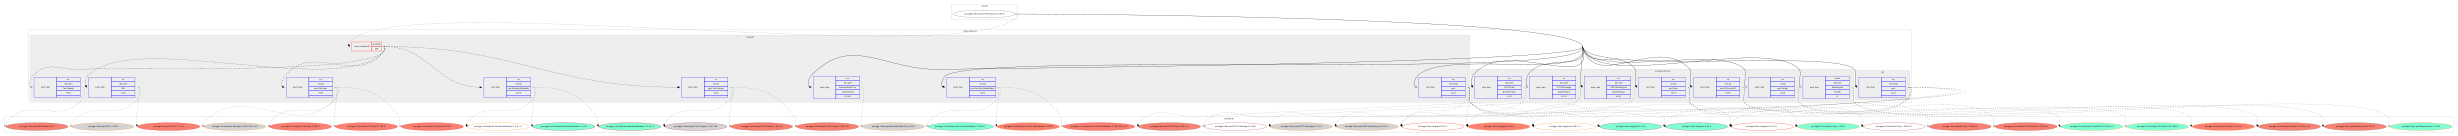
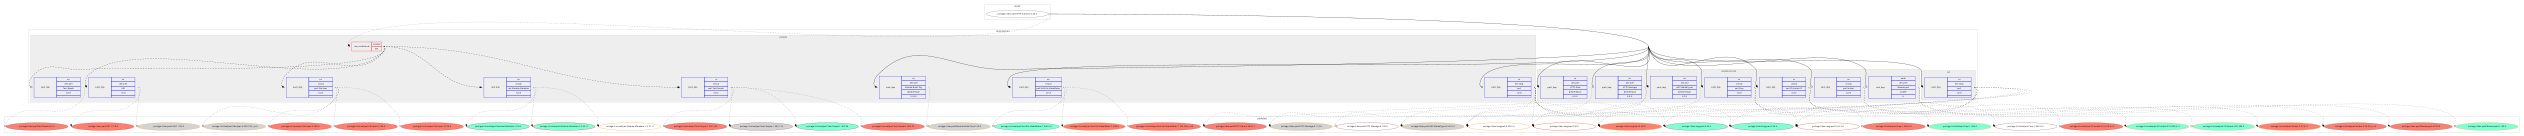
none -> (828, 127)
